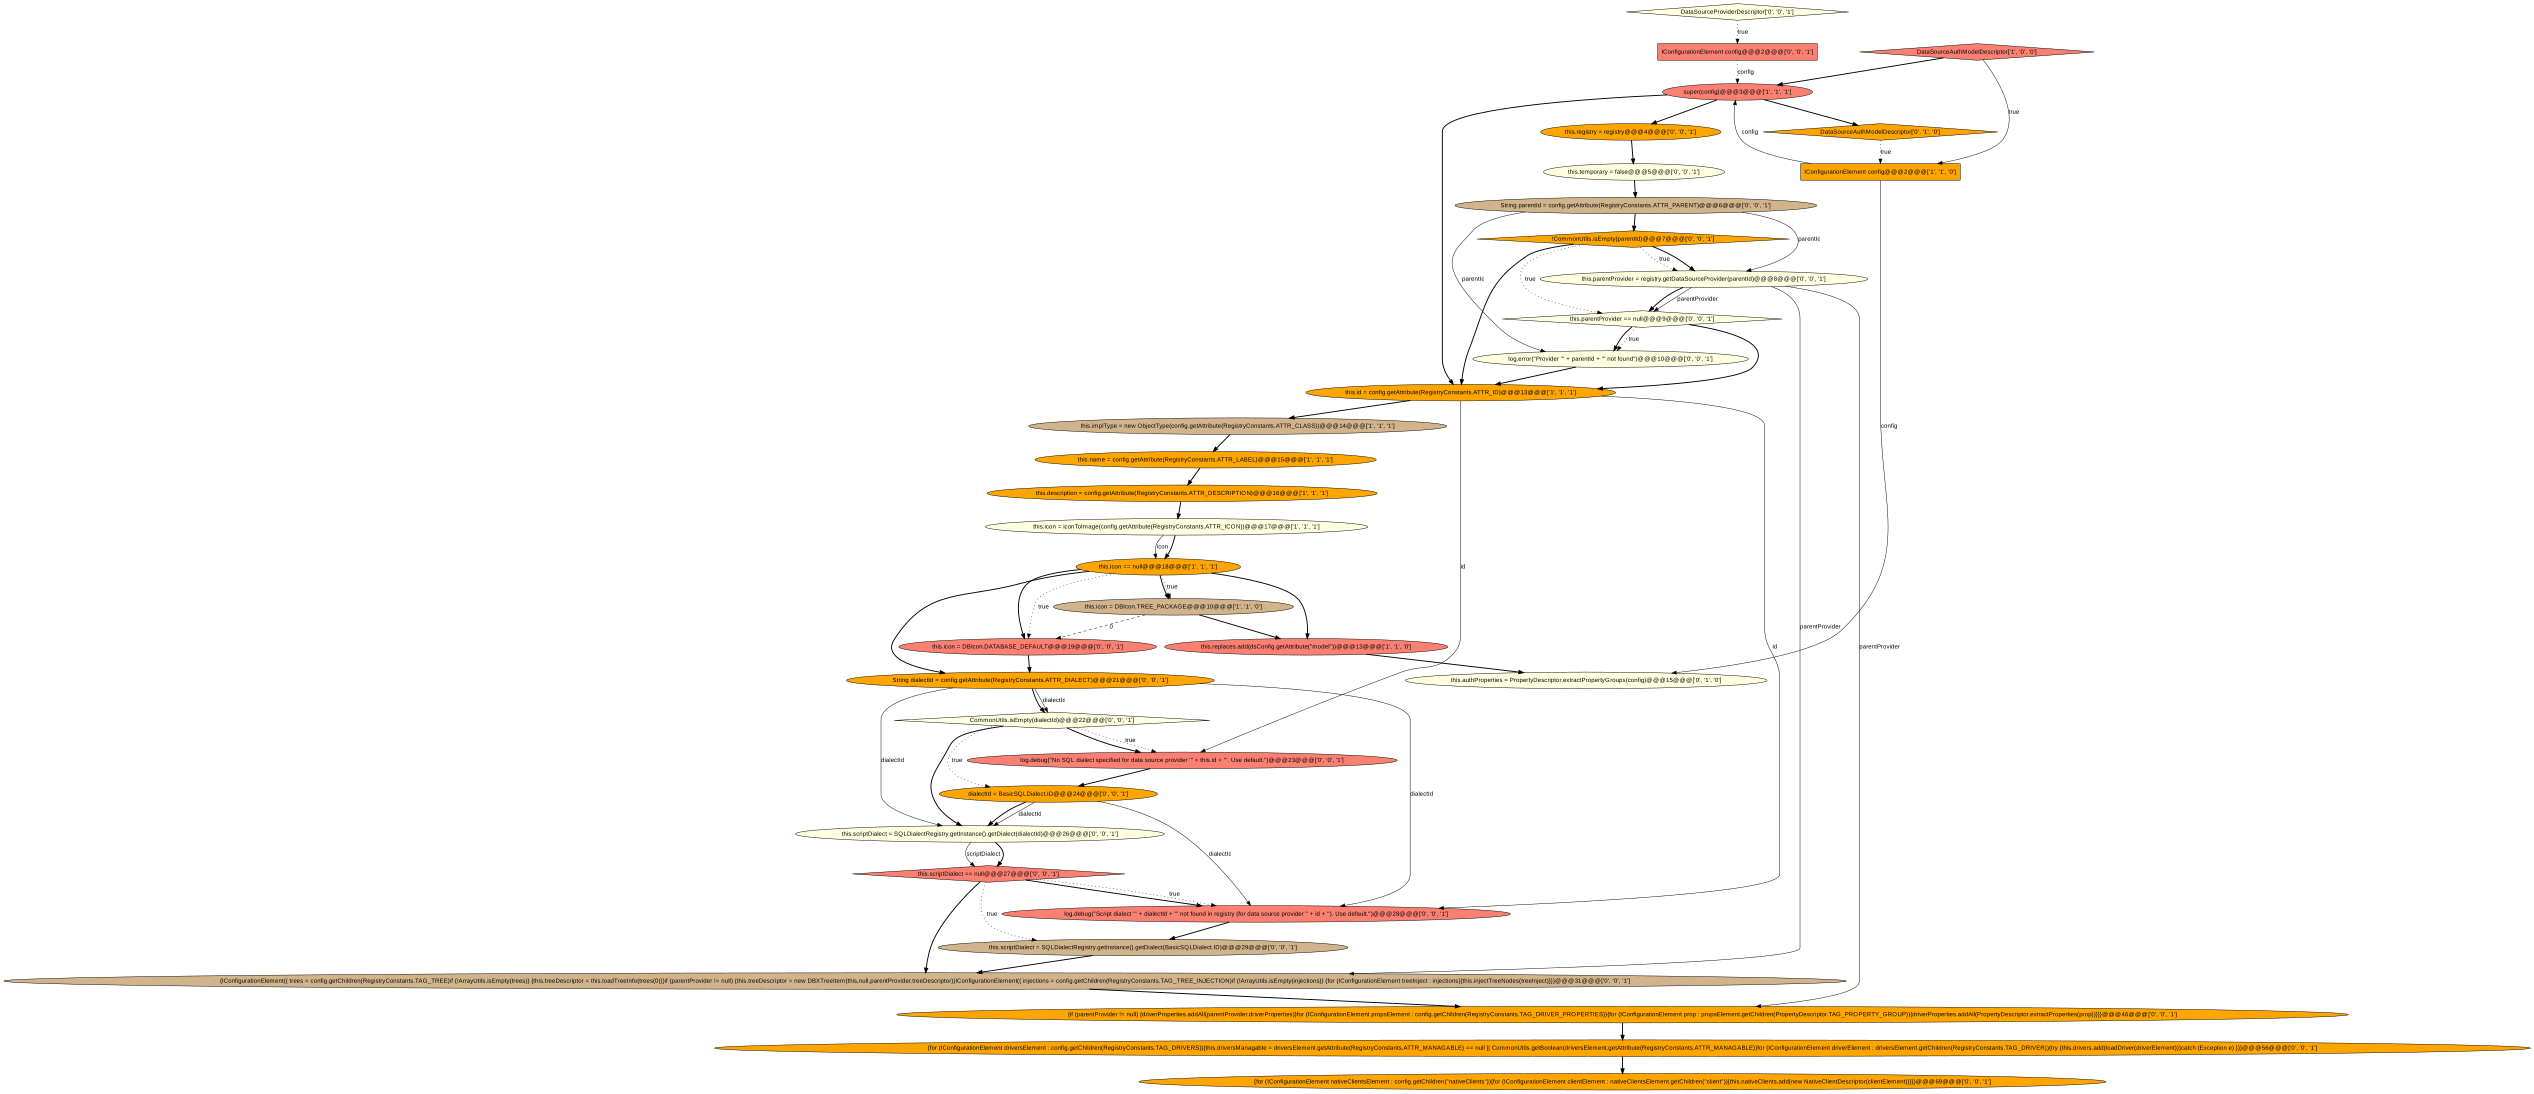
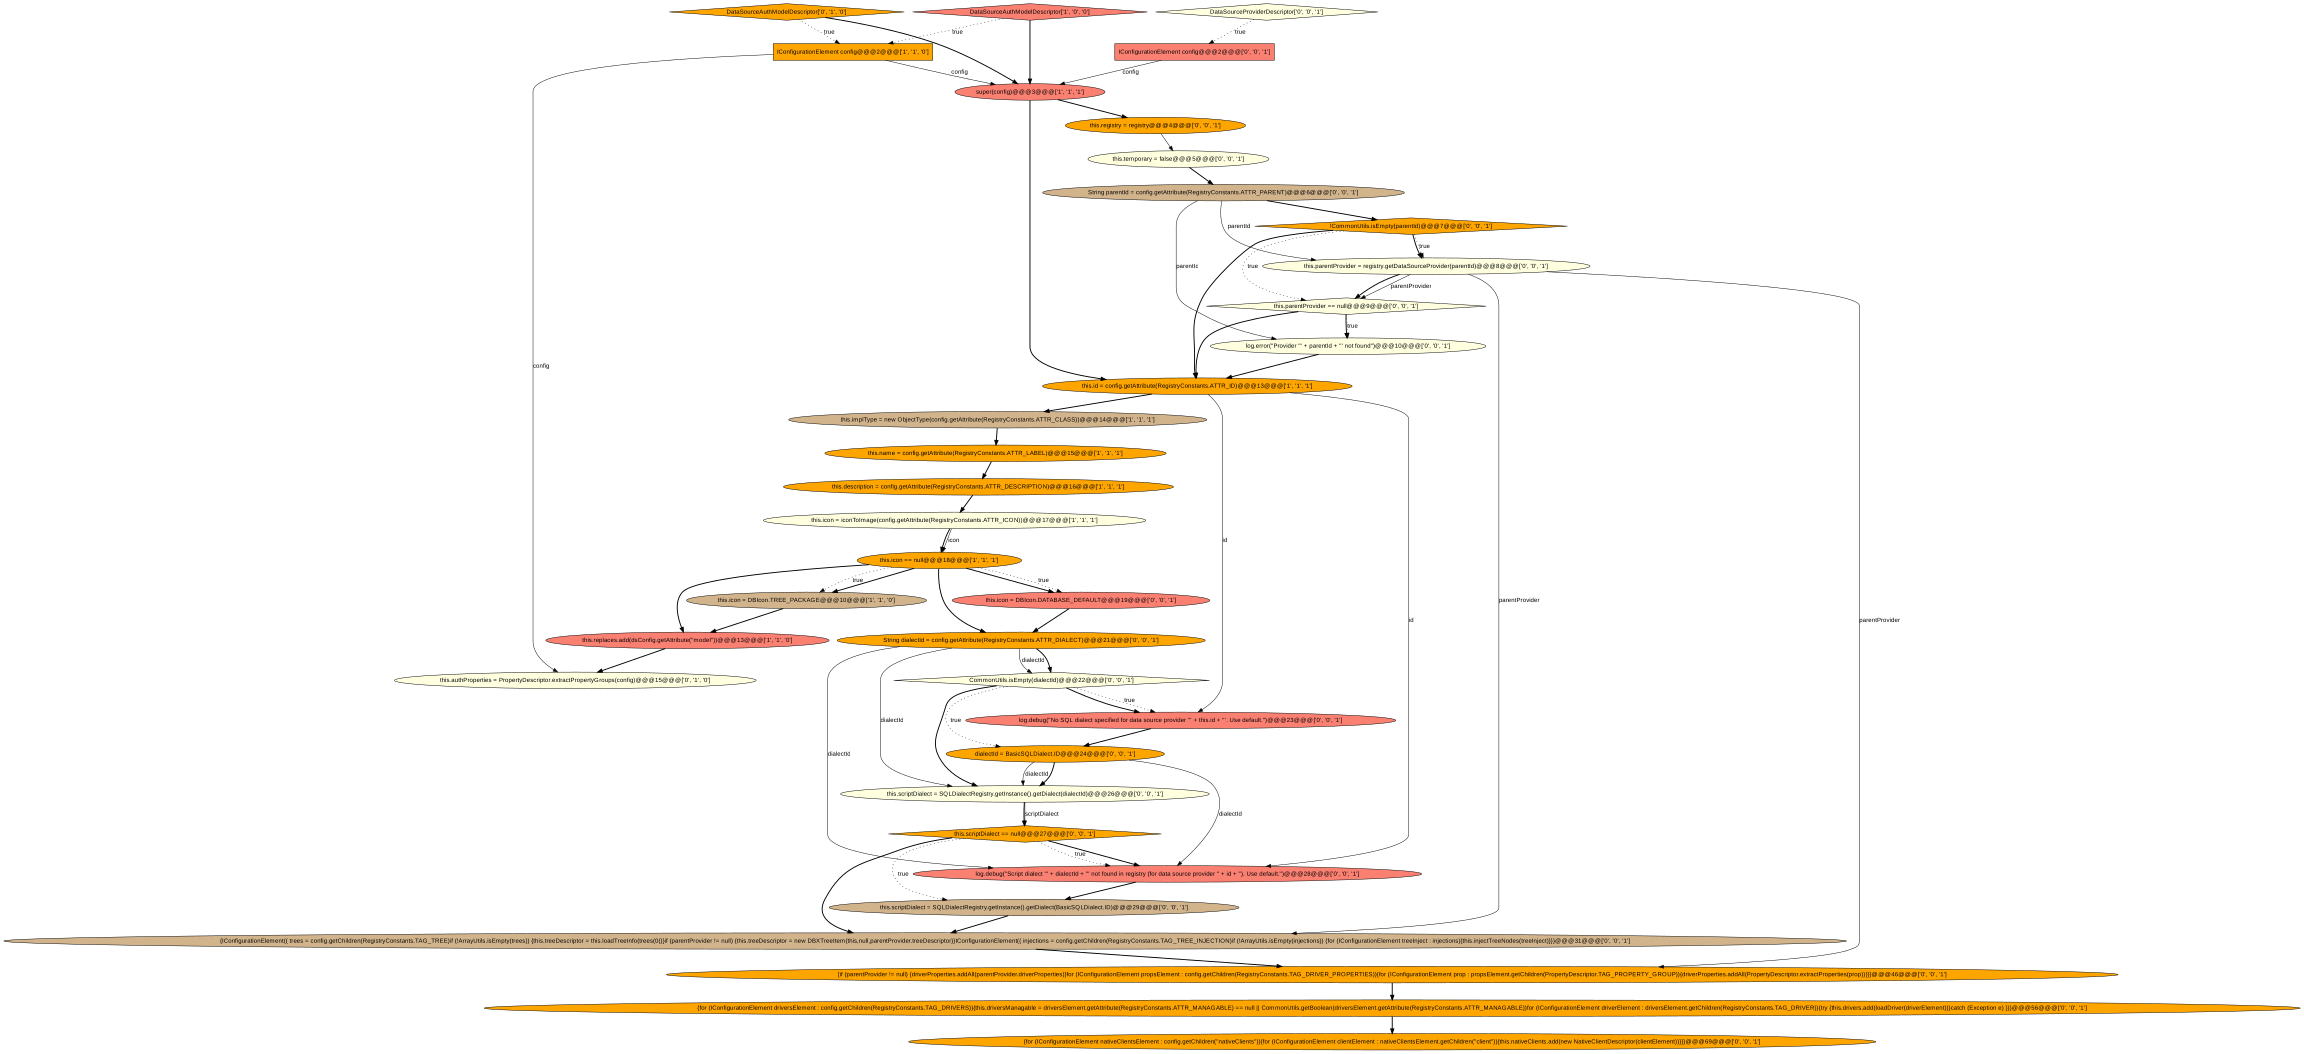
(1737, 70) -> (1113, 72)
(1809, 112) -> (923, 39)
(2008, 130) -> (948, 30)
(1632, 150) -> (1166, 140)
(1103, 626) -> none
(989, 874) -> (1025, 834)
